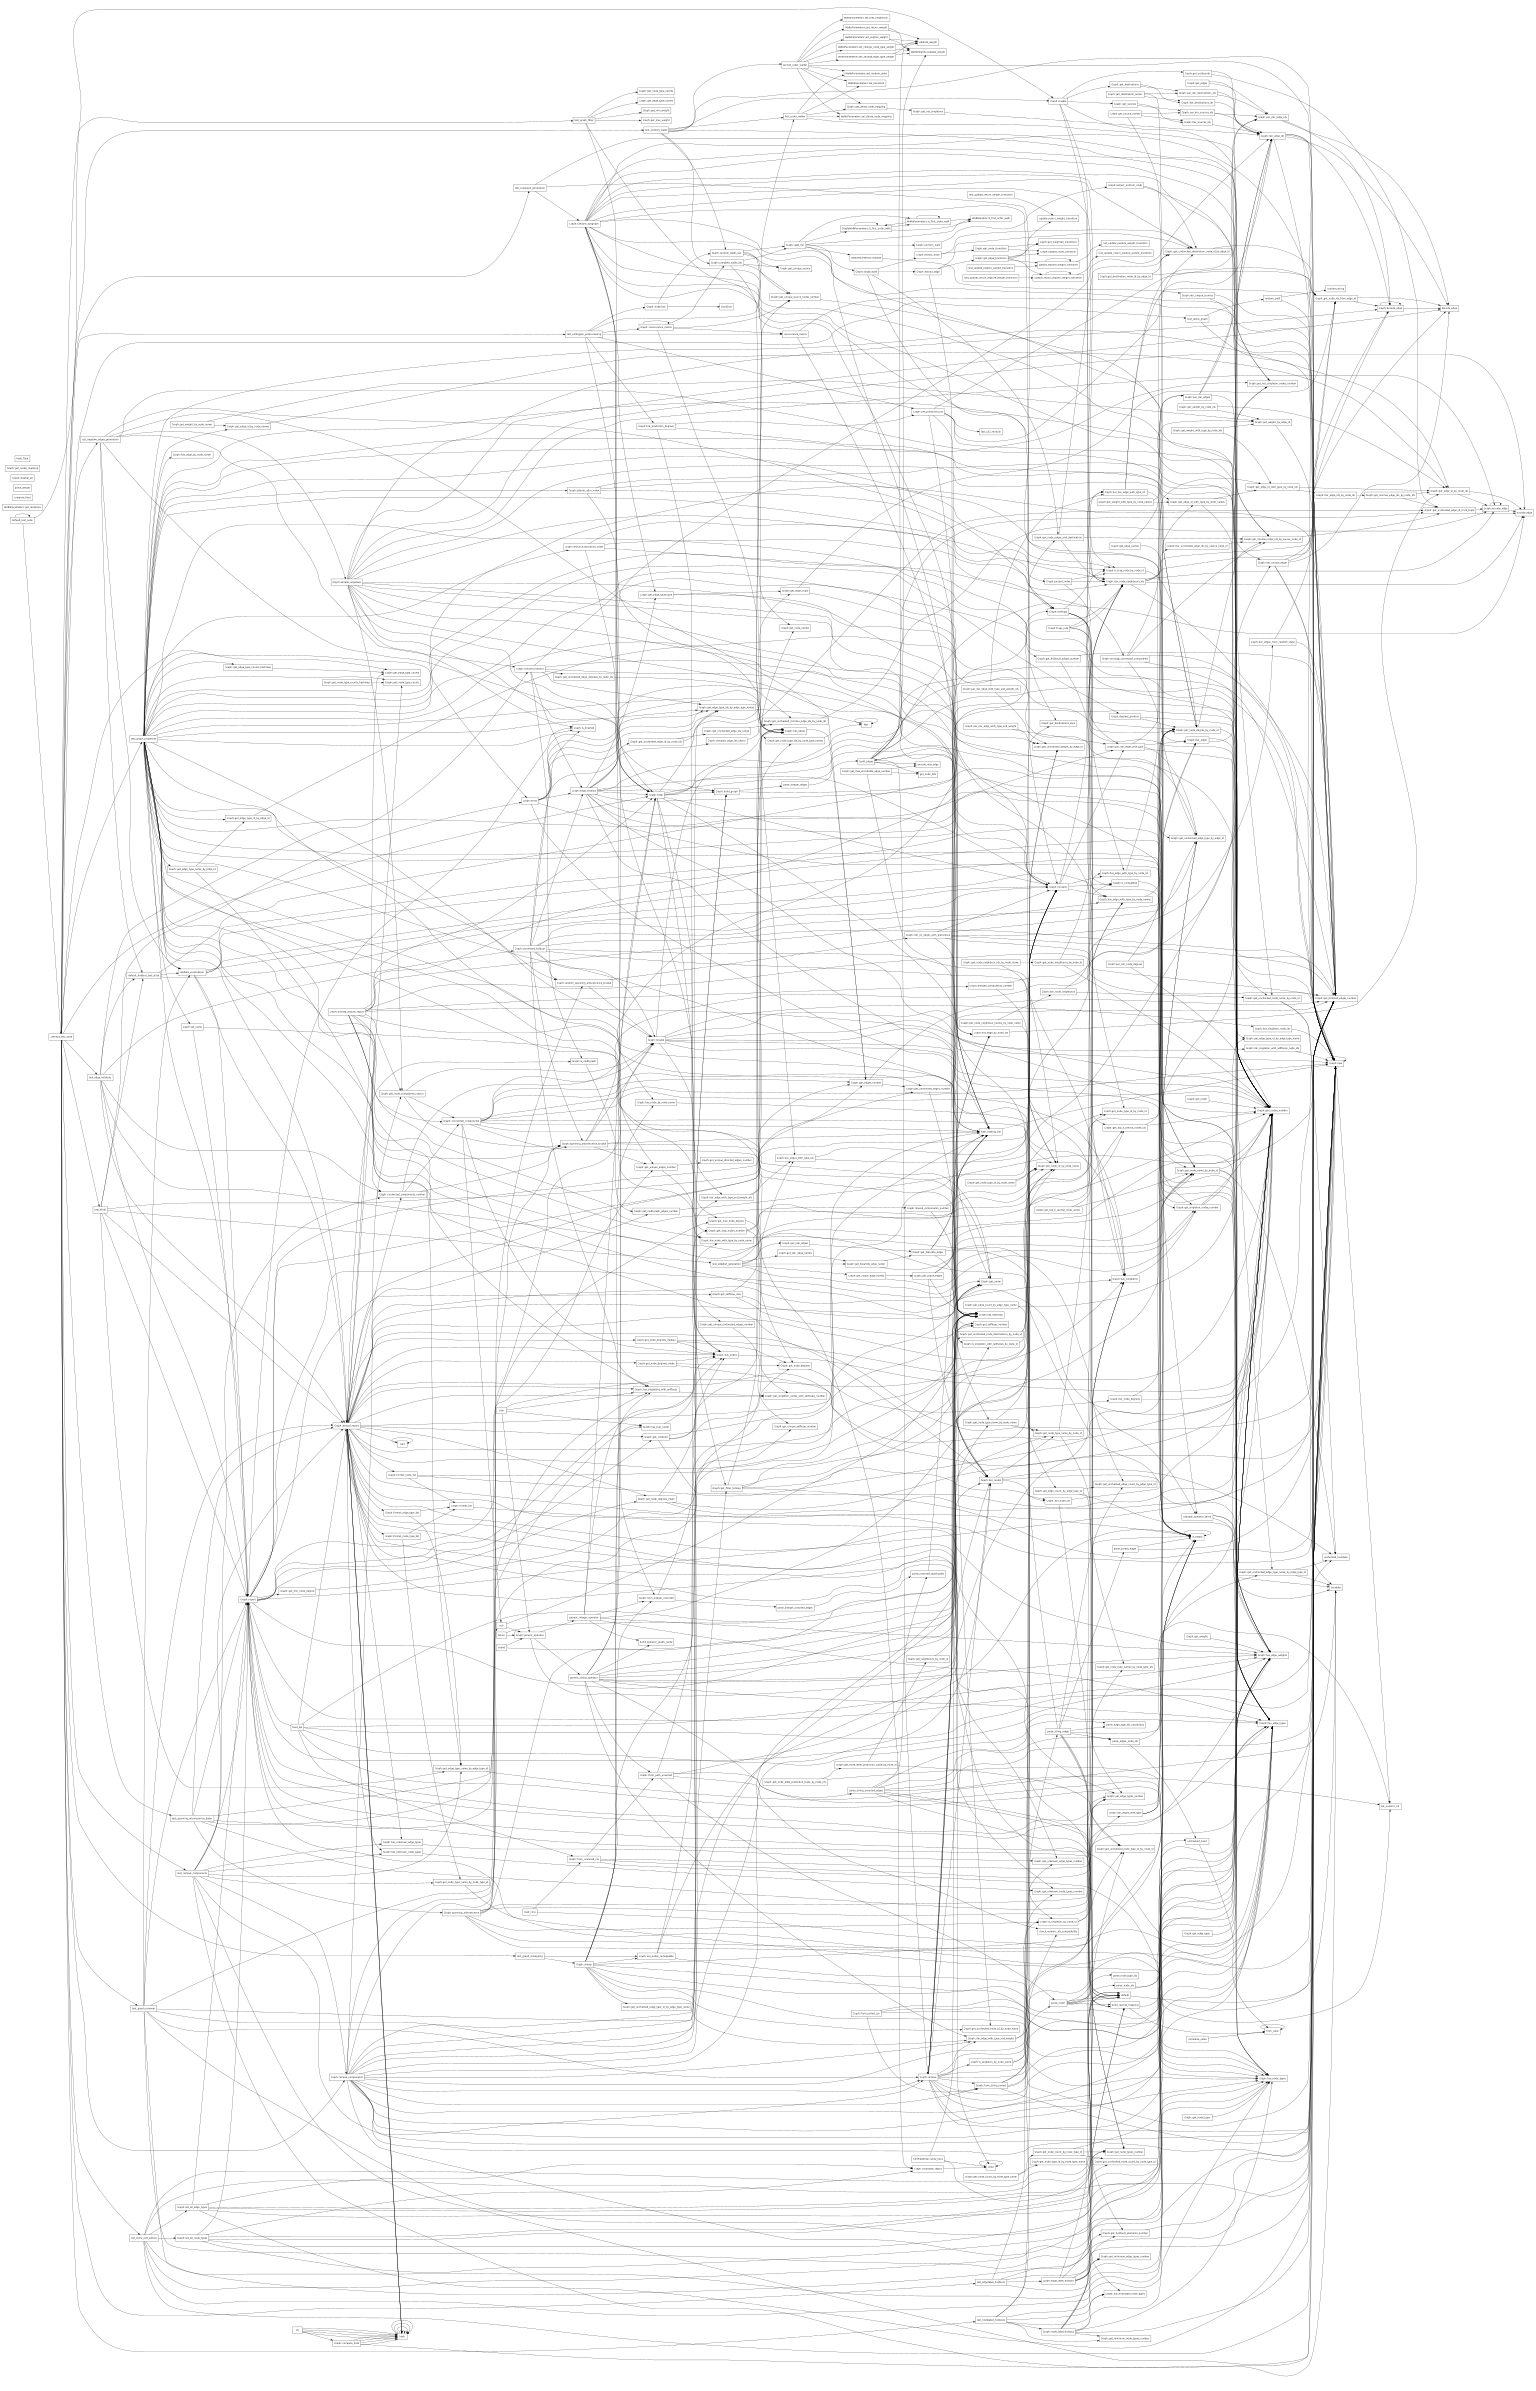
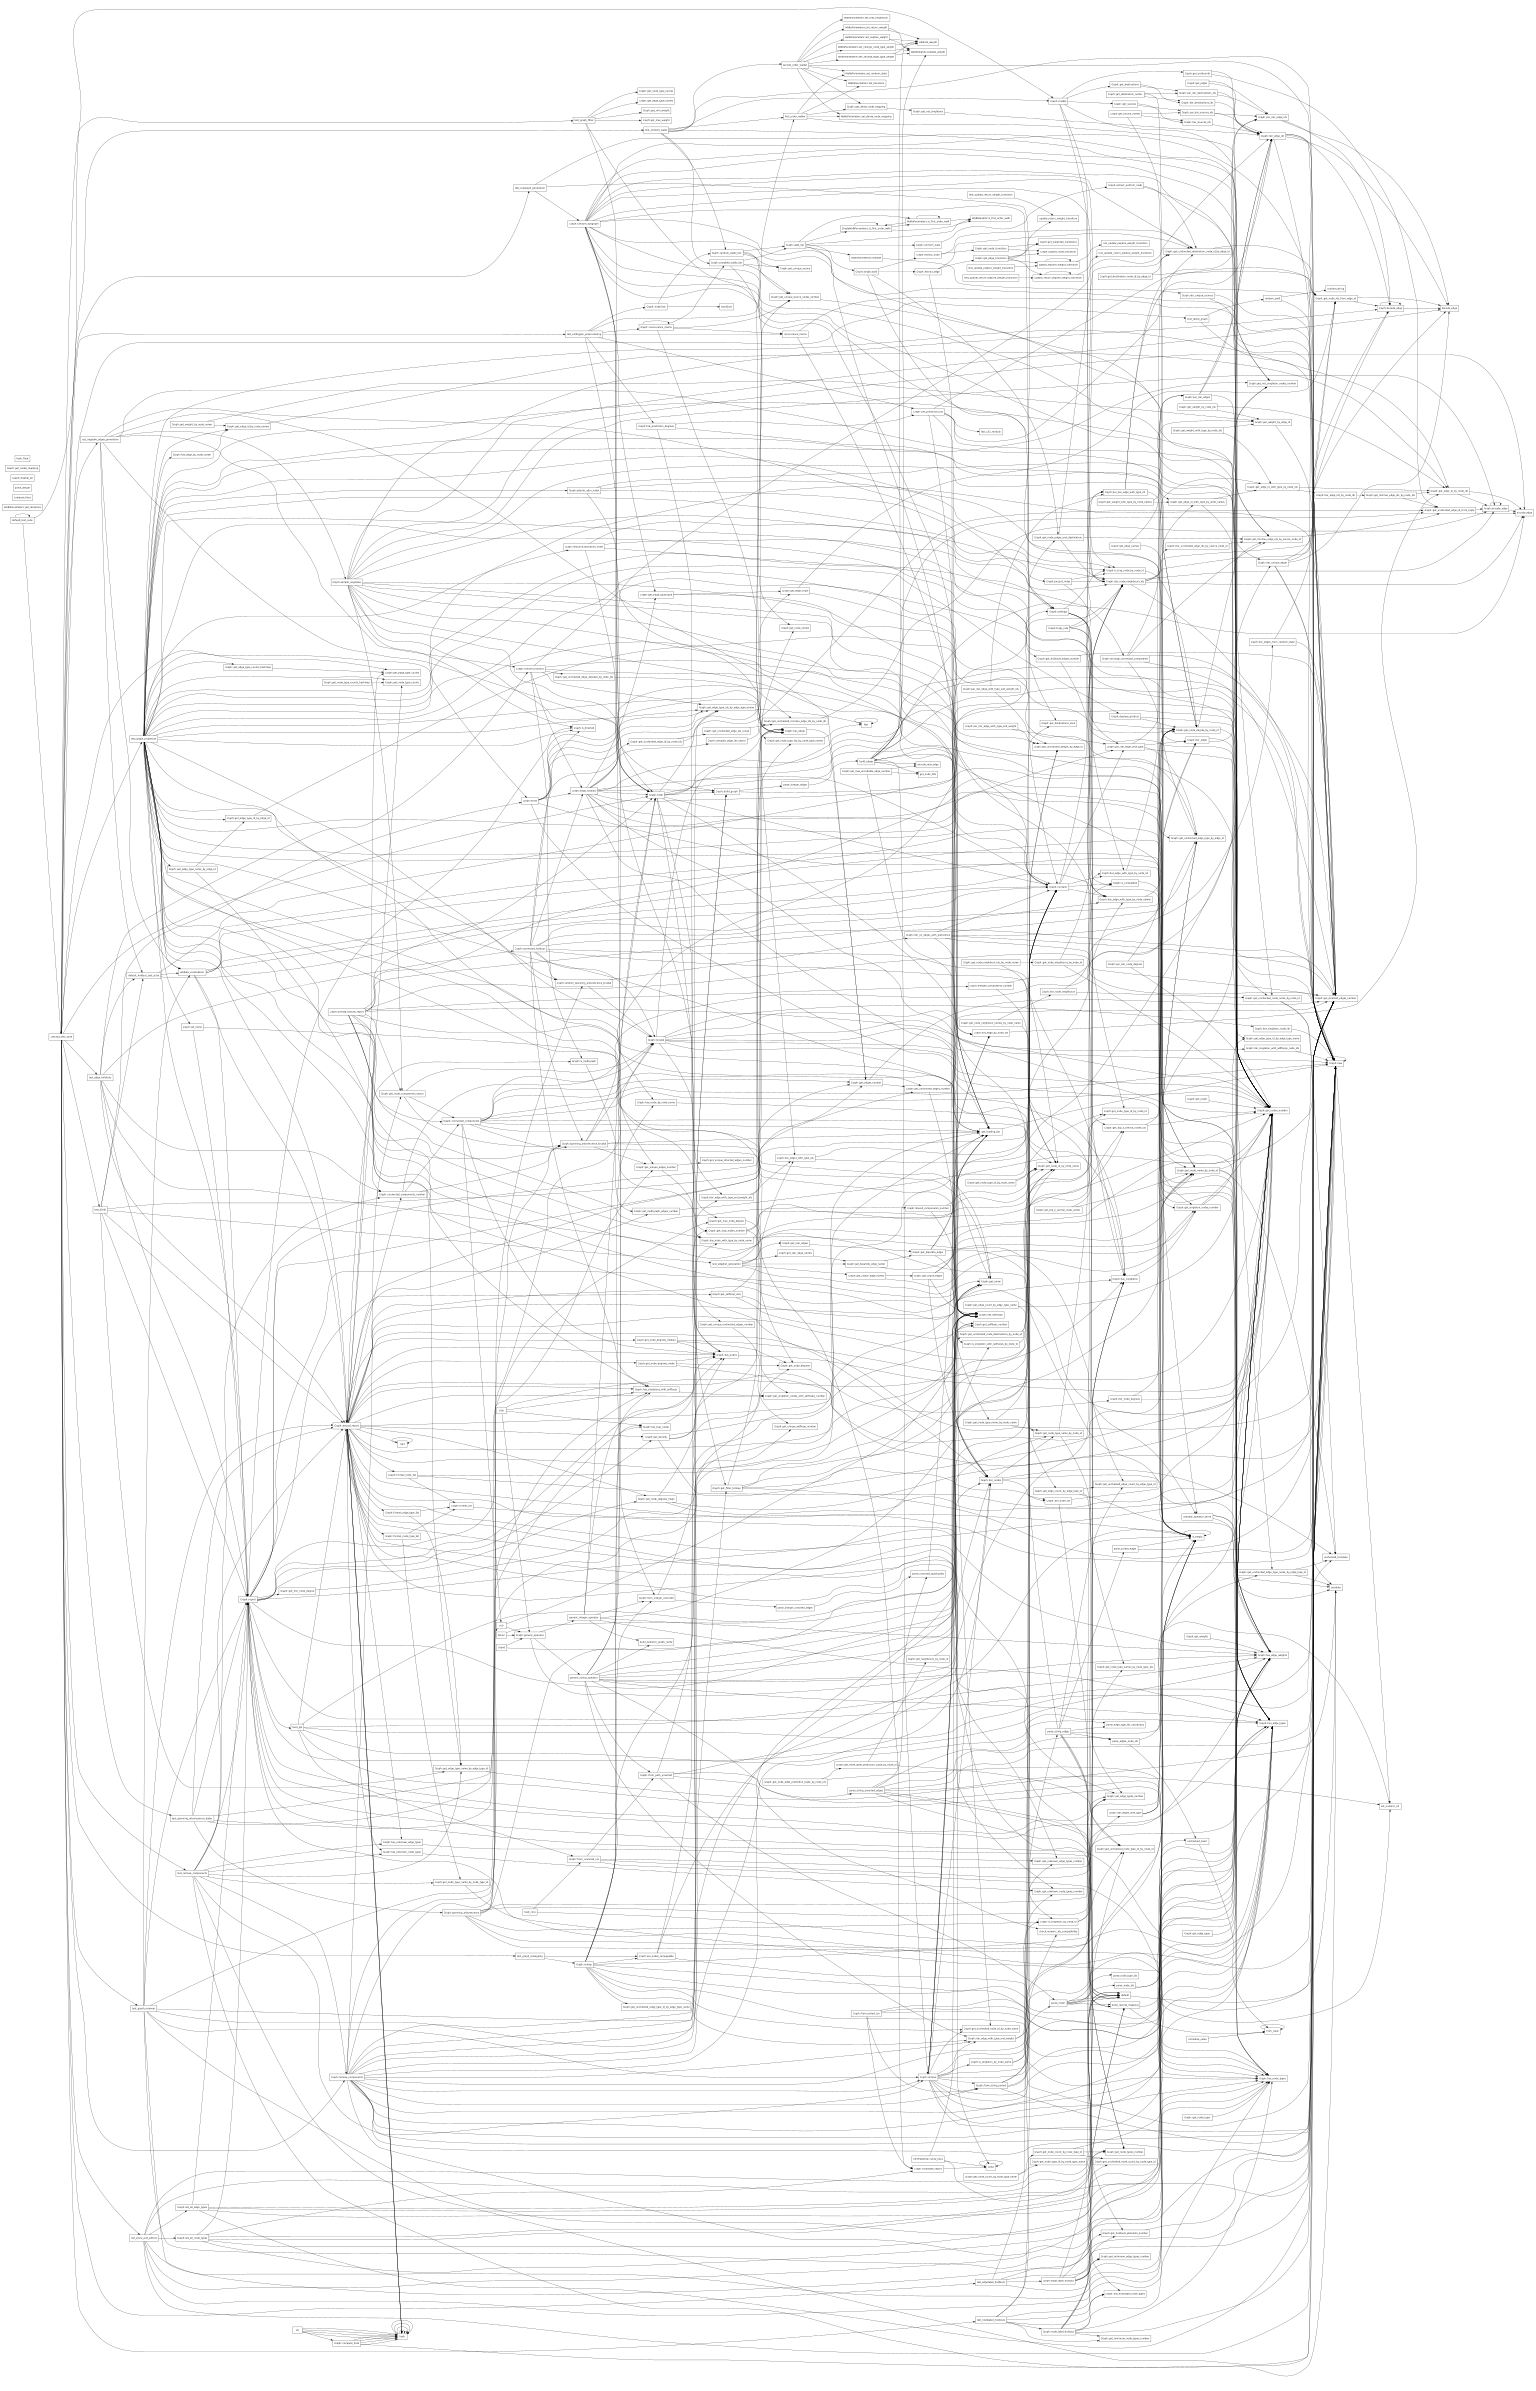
none -> (220, 441)
(991, 1132) -> (991, 1132)
(656, 1437) -> (656, 1437)
(260, 1670) -> (262, 1680)
(948, 1747) -> (942, 2051)
(1048, 1909) -> (672, 531)
(557, 2166) -> (879, 2092)
